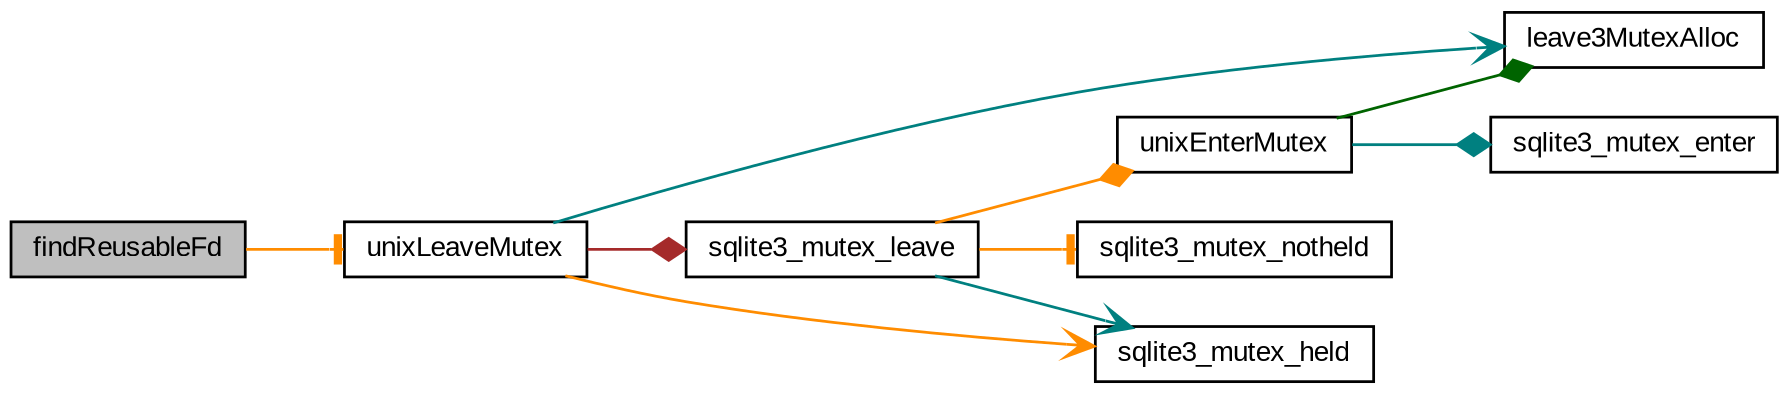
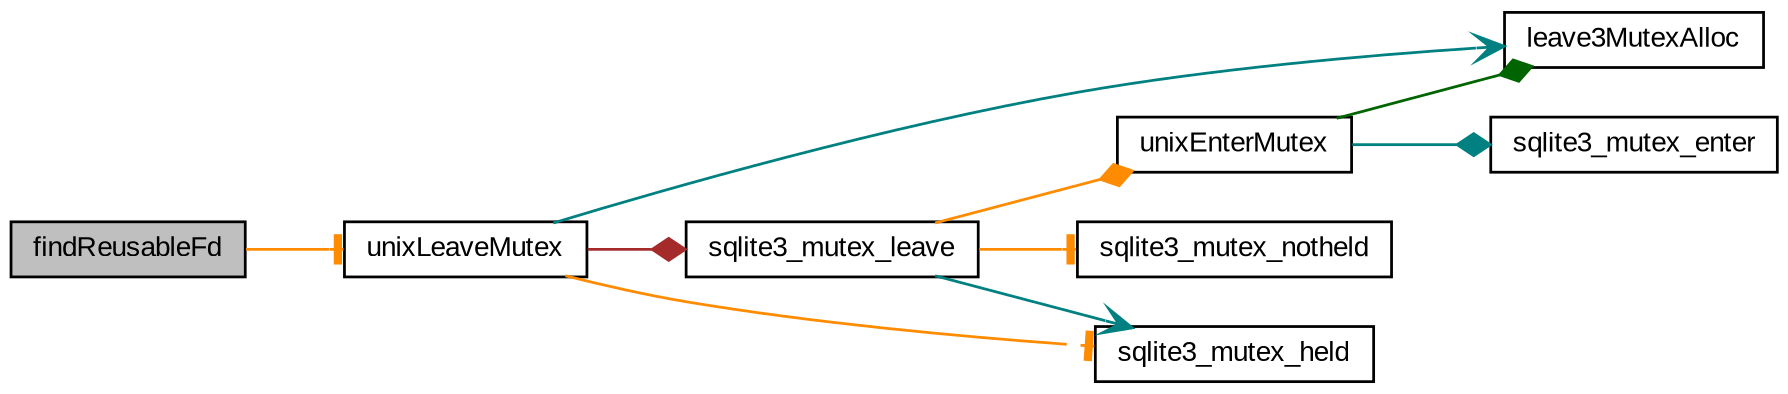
(815, 320) -> (815, 320)
